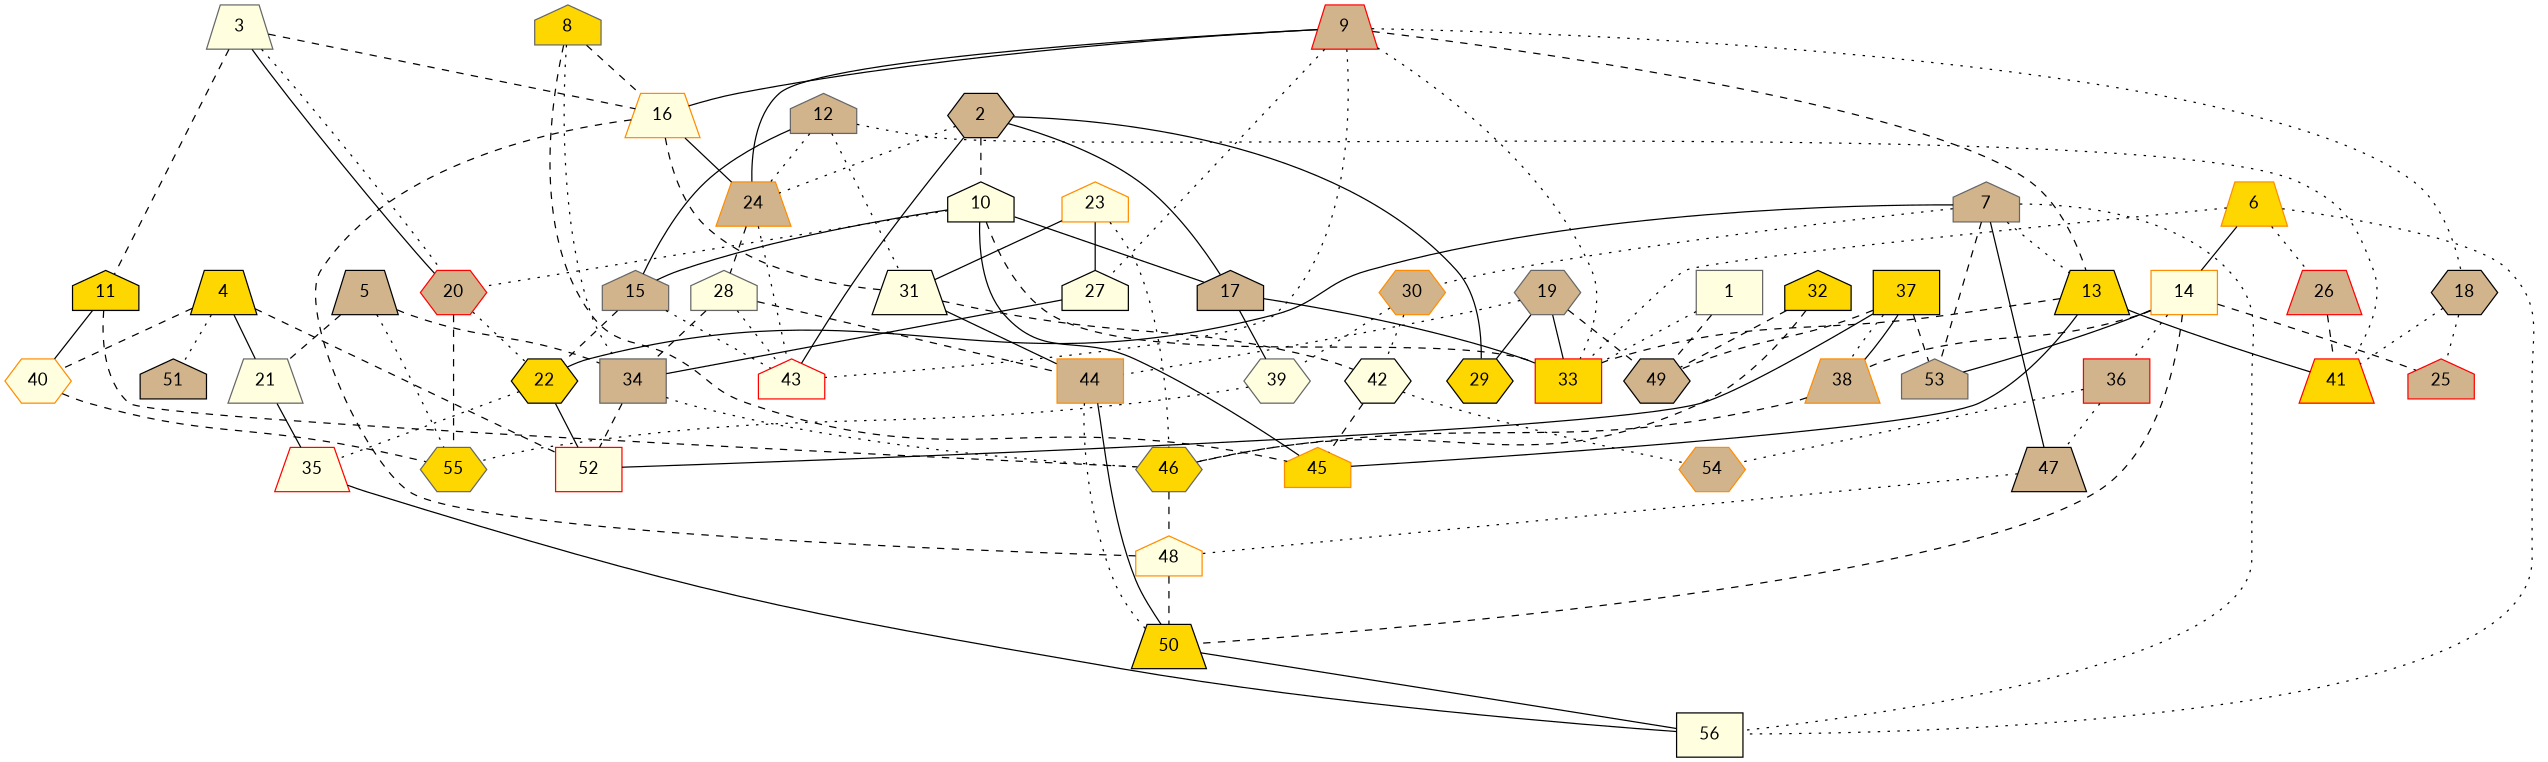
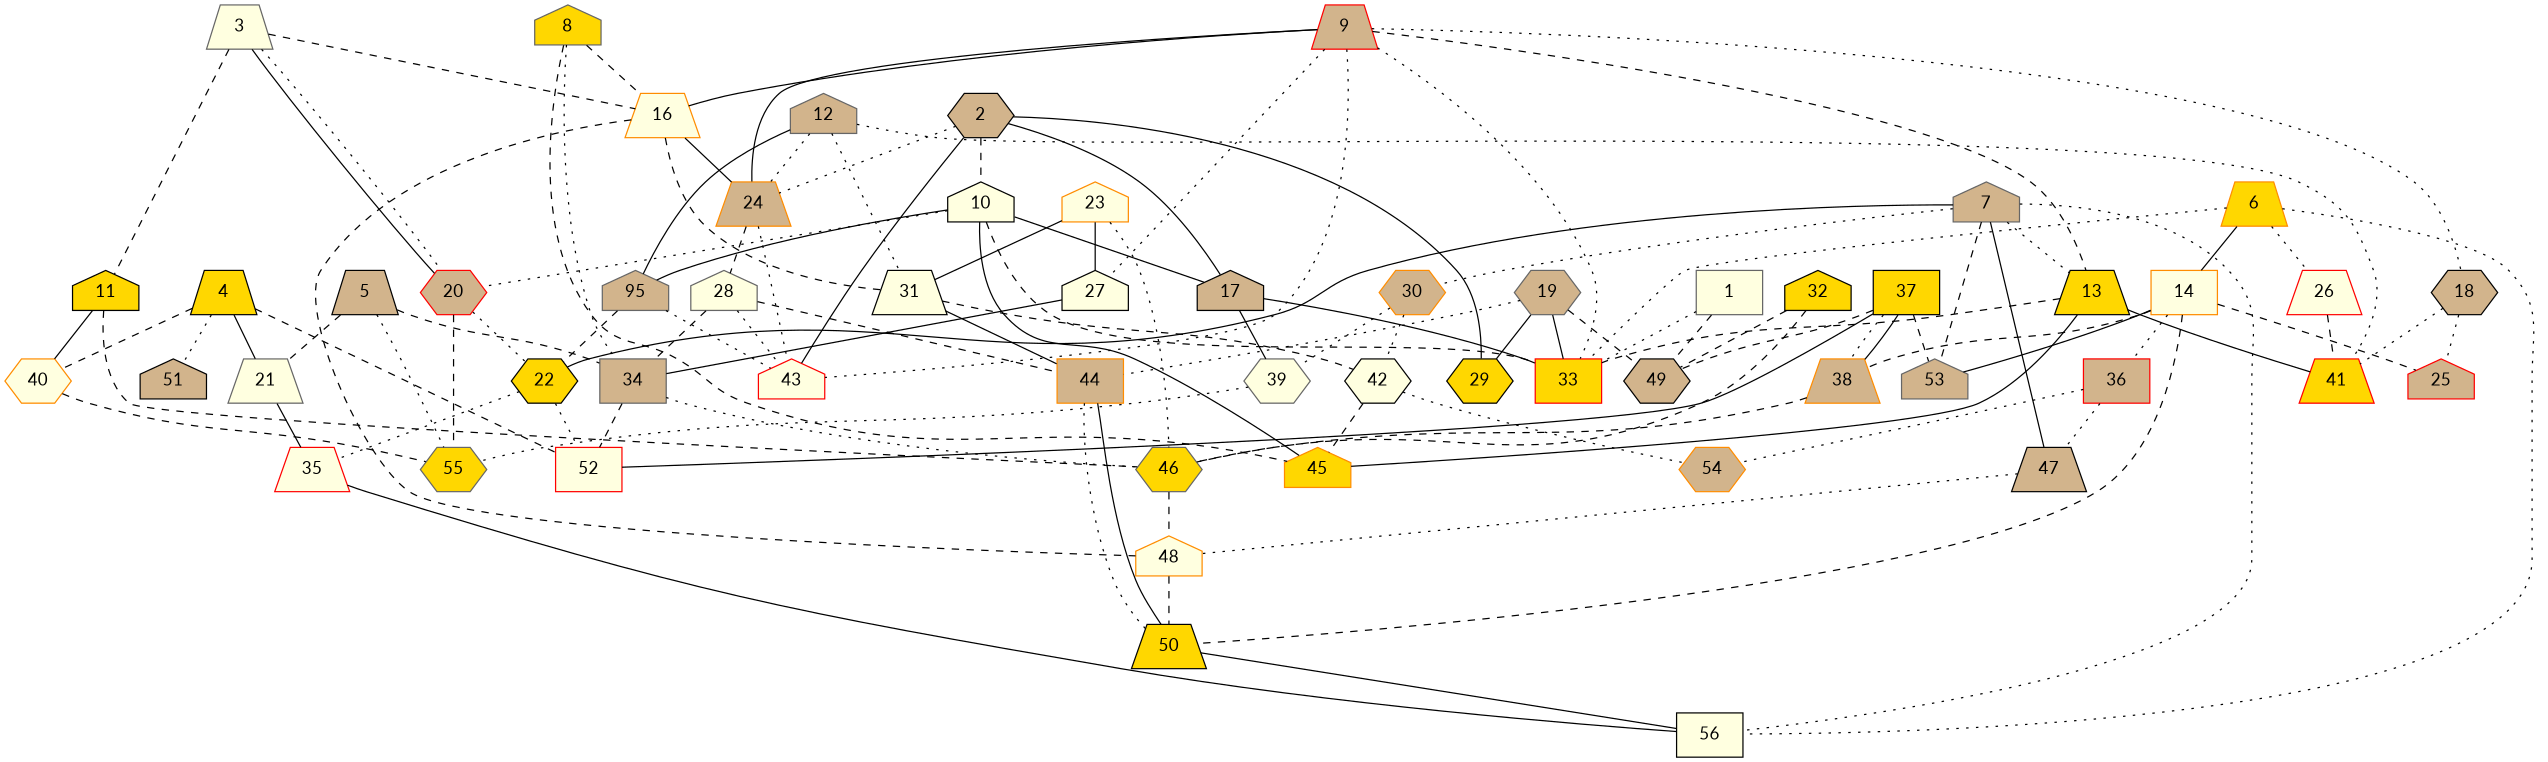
(635, 293) -> (635, 293)
(2324, 293) -> (2324, 293)
(567, 425) -> (567, 425)
